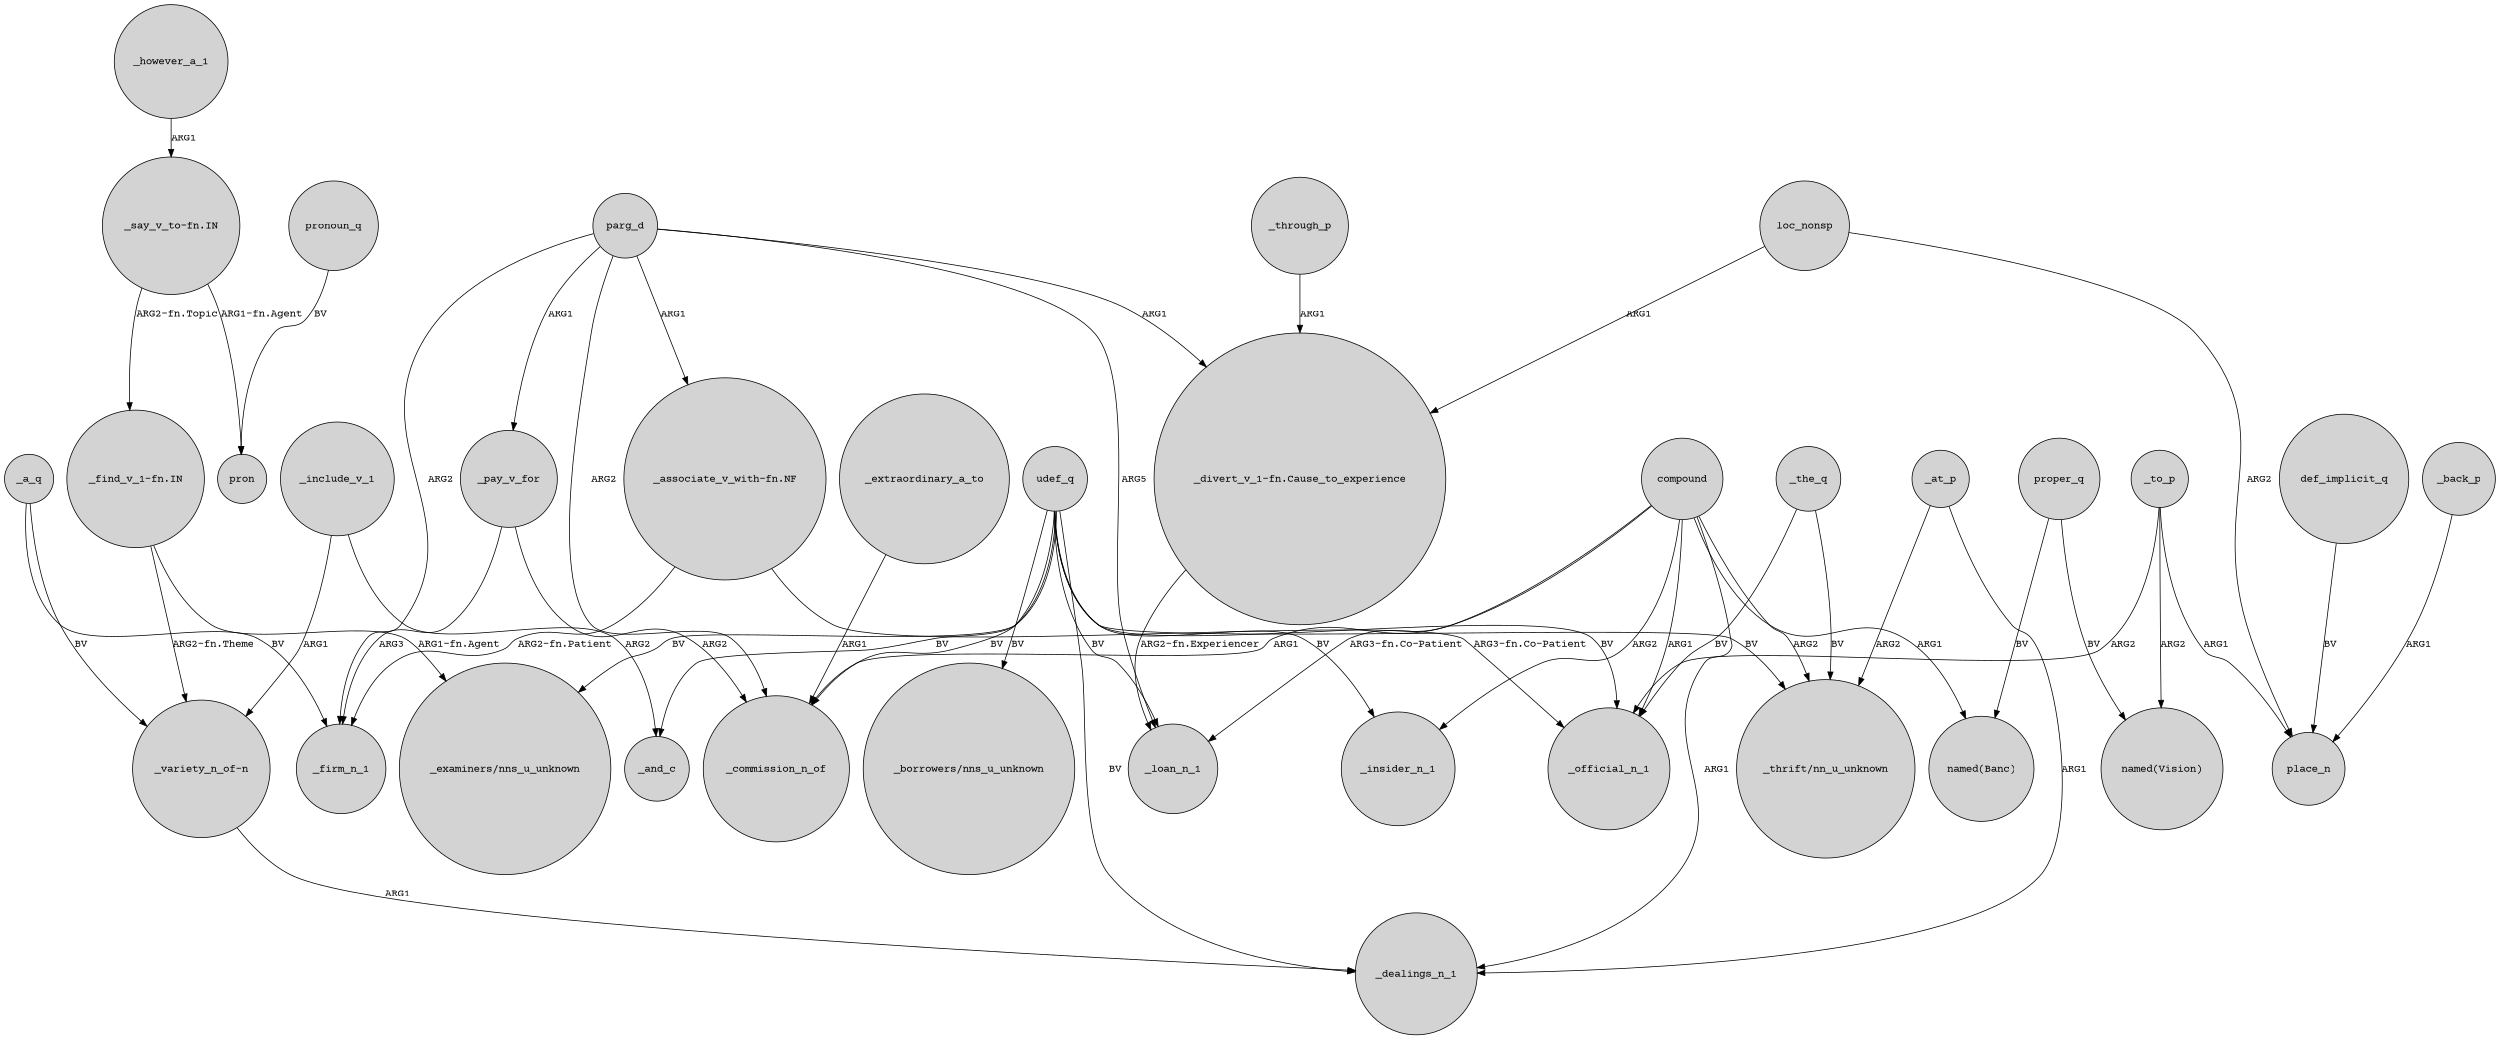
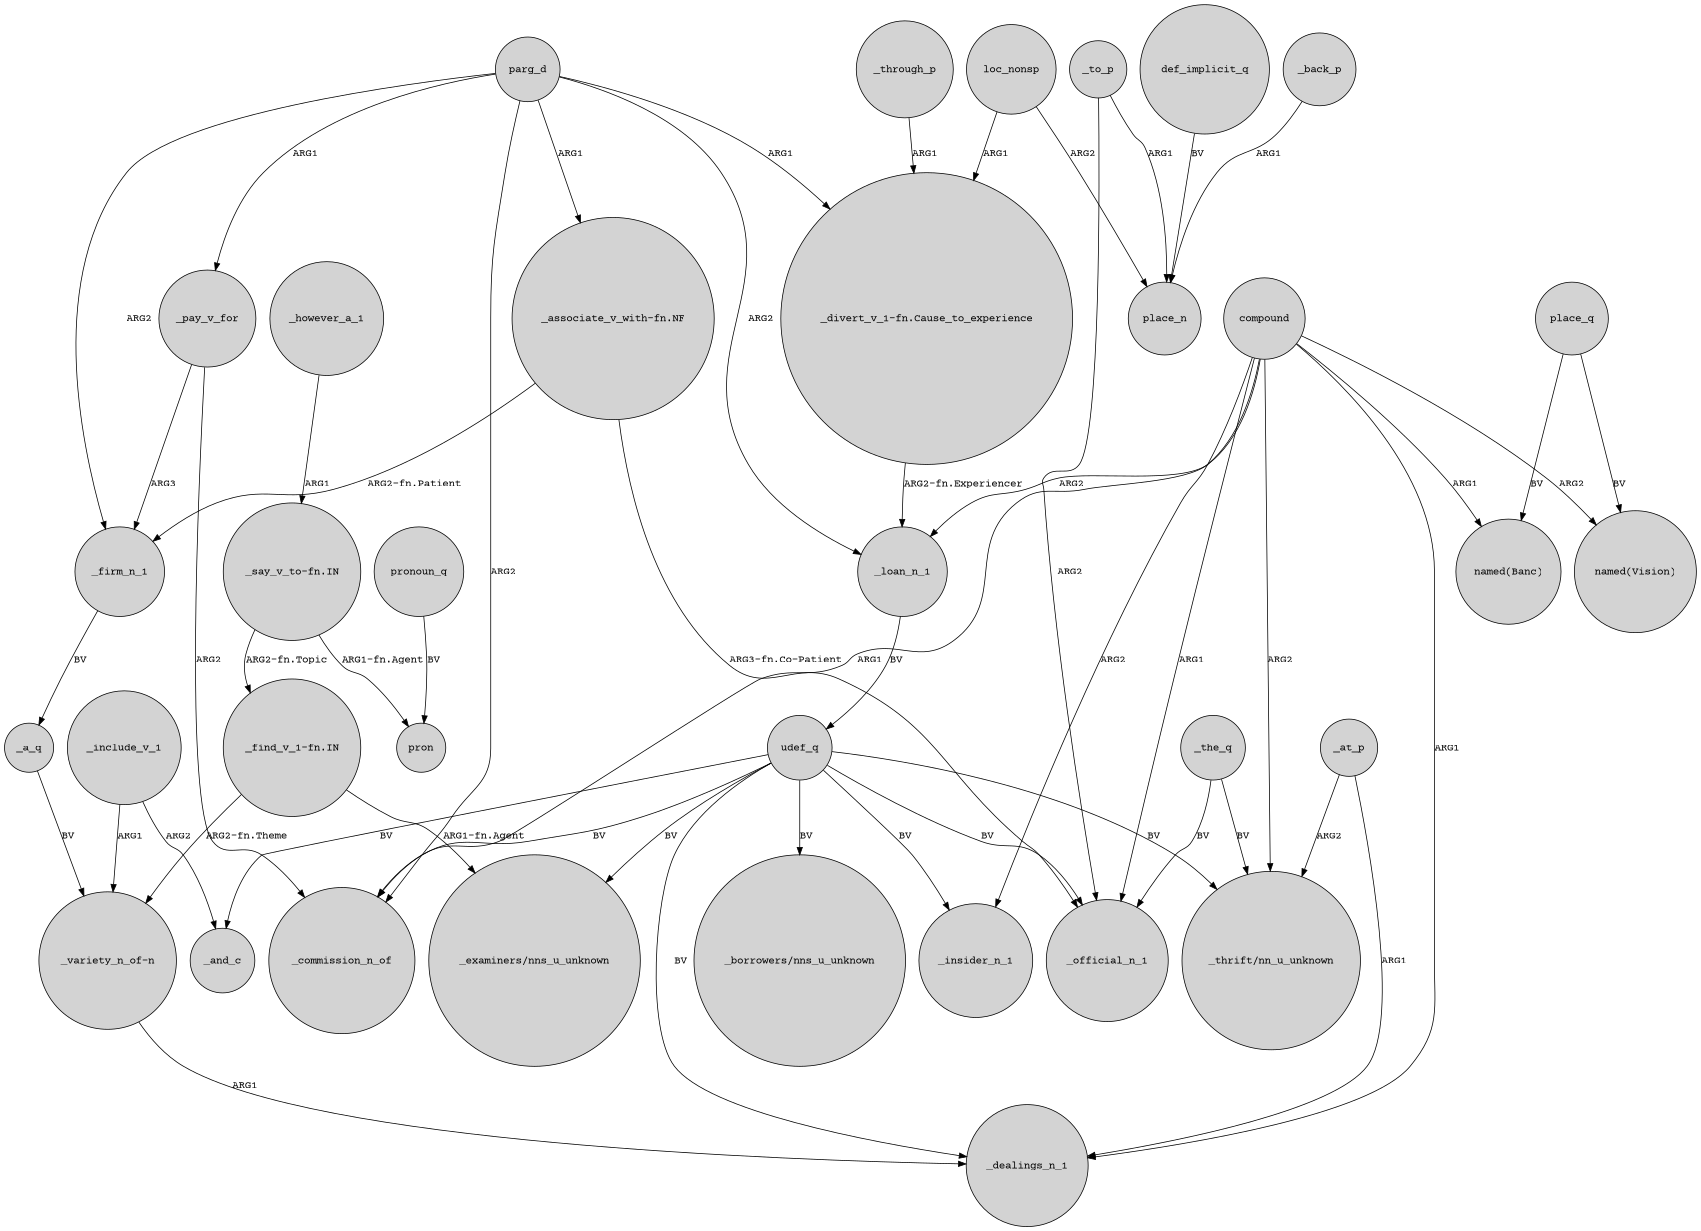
(924, 479) -> none
(1134, 479) -> (761, 319)
(2059, 479) -> (1572, 319)
(2160, 604) -> (1454, 416)
(146, 635) -> (69, 664)
(1085, 640) -> (878, 678)
(1406, 644) -> (1072, 484)
